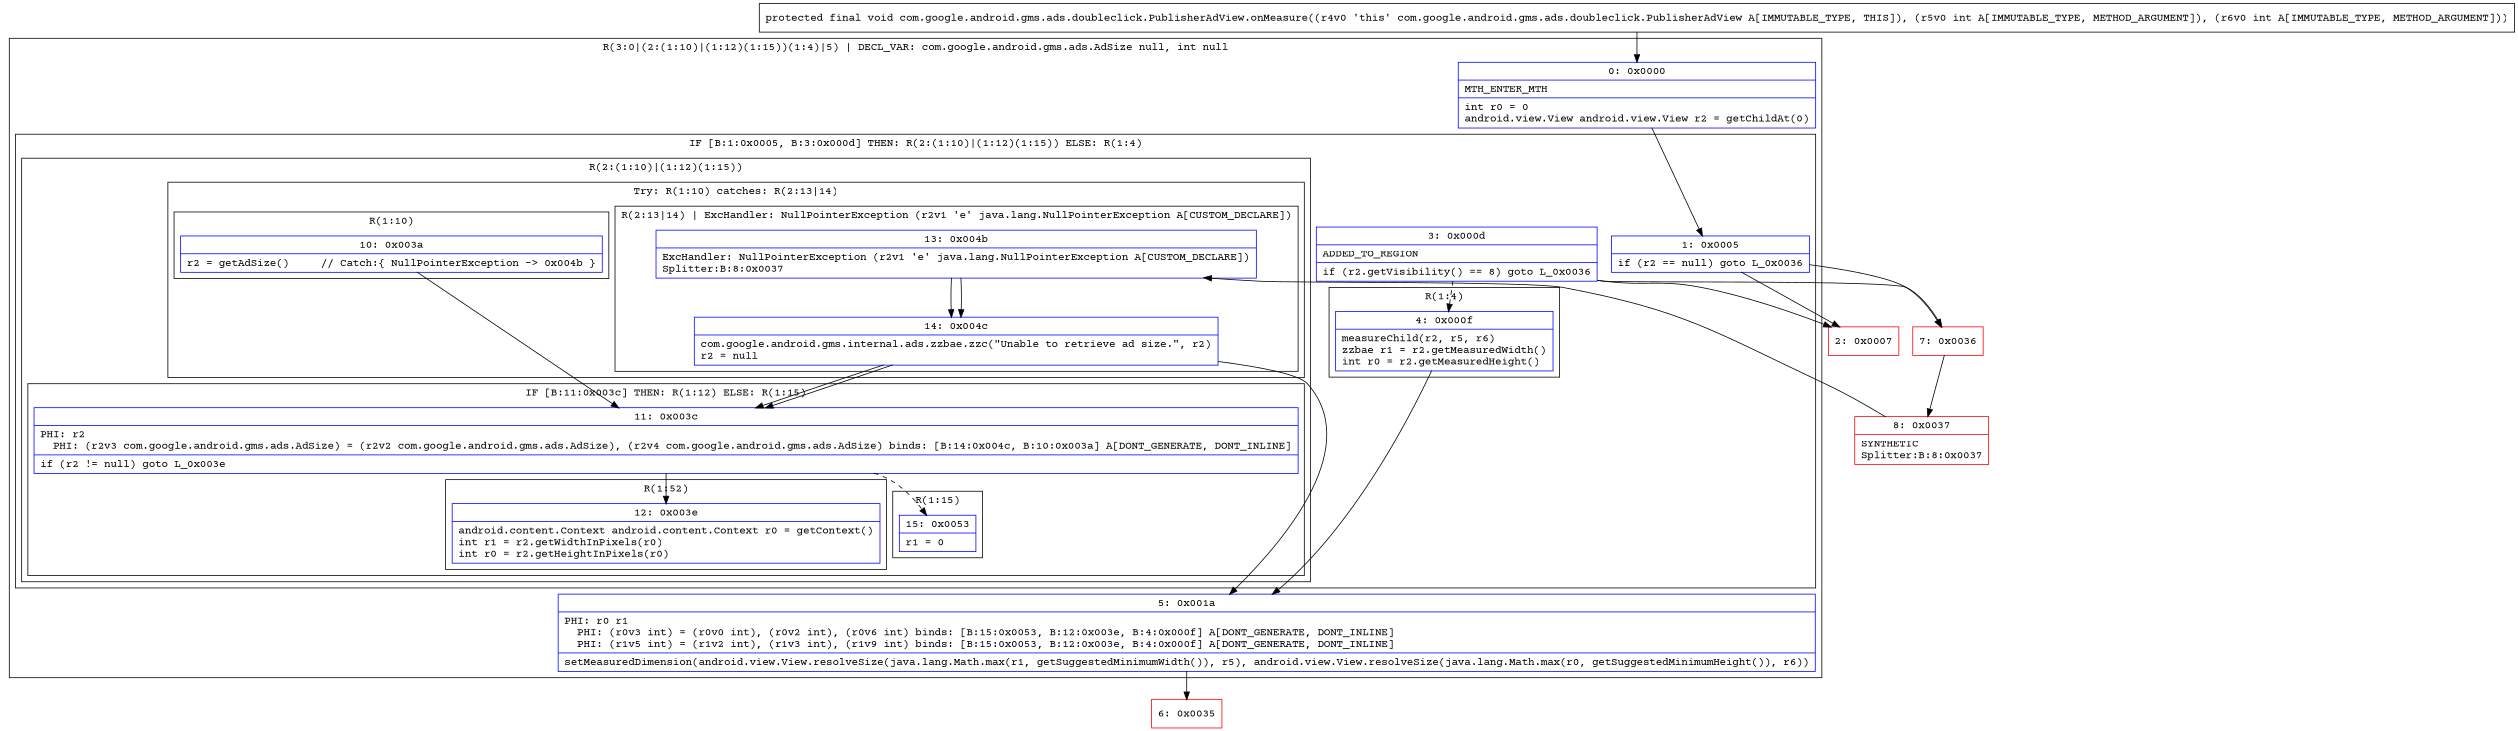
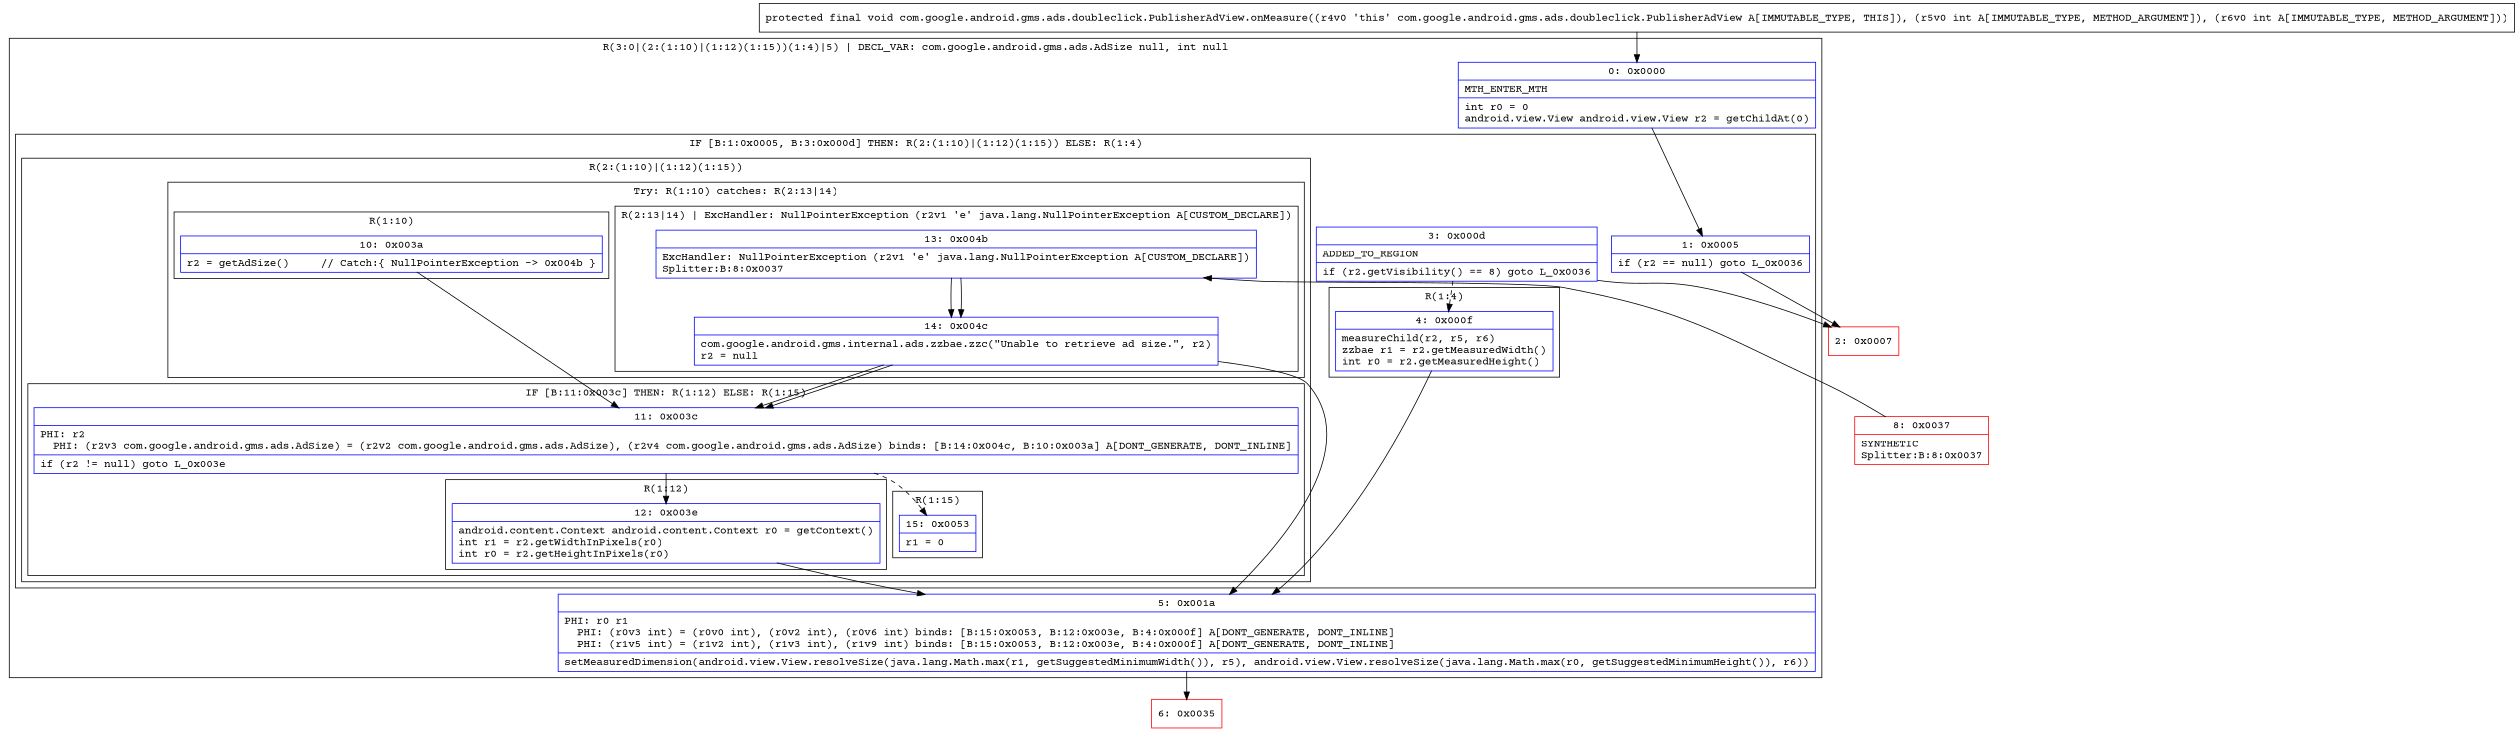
(1948, 341) -> none
(666, 489) -> (666, 489)
none -> (847, 579)
